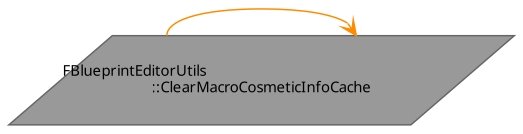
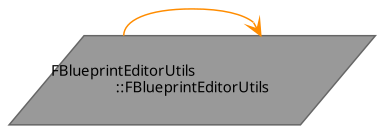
(262, 80) -> (192, 80)
